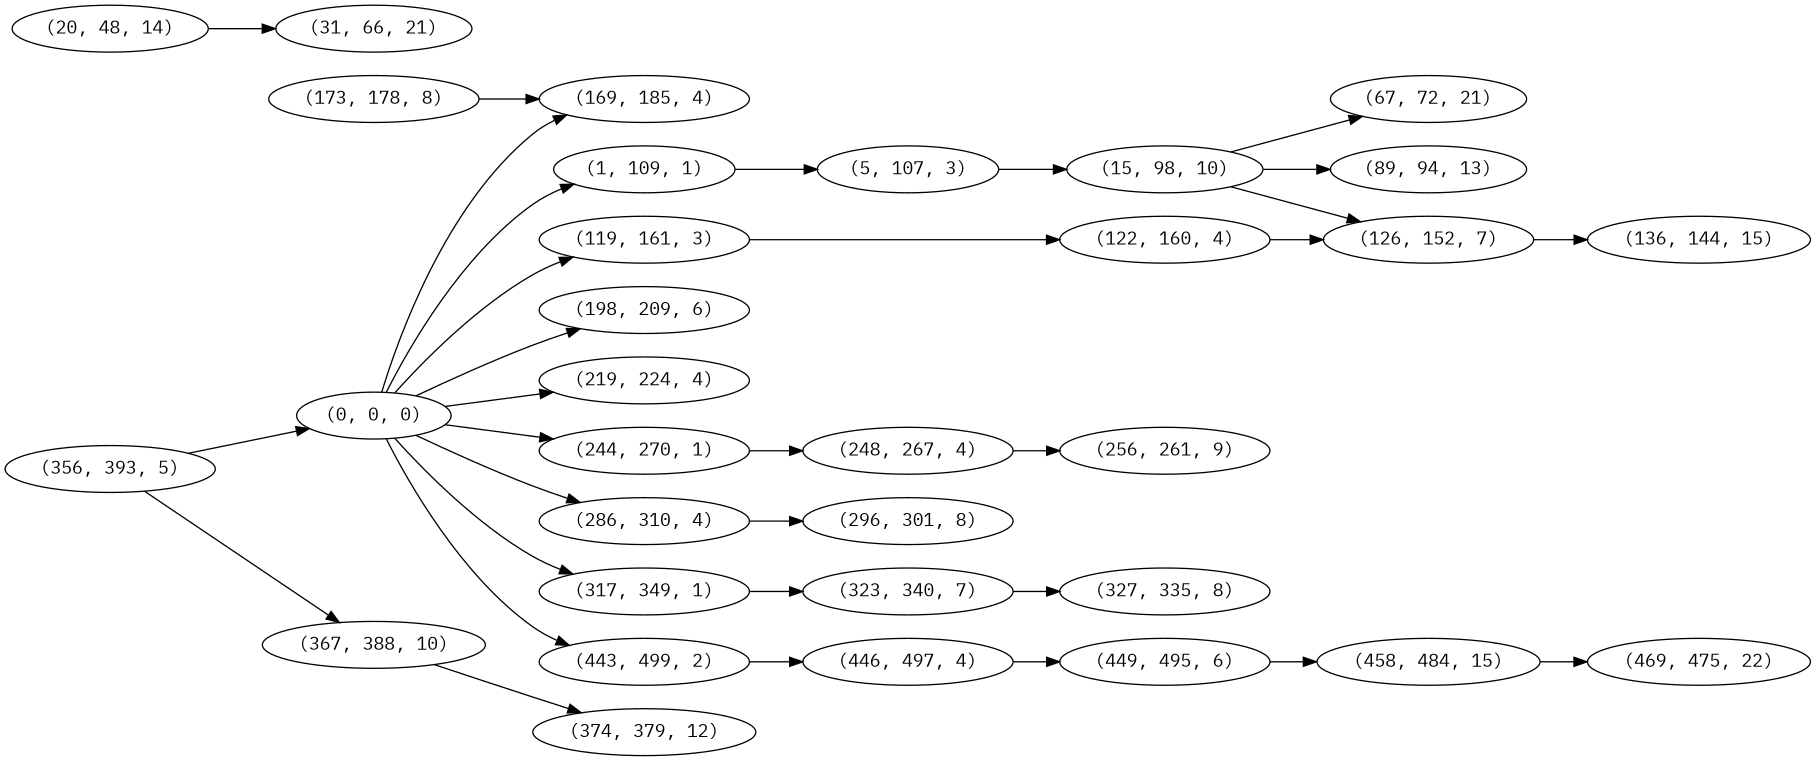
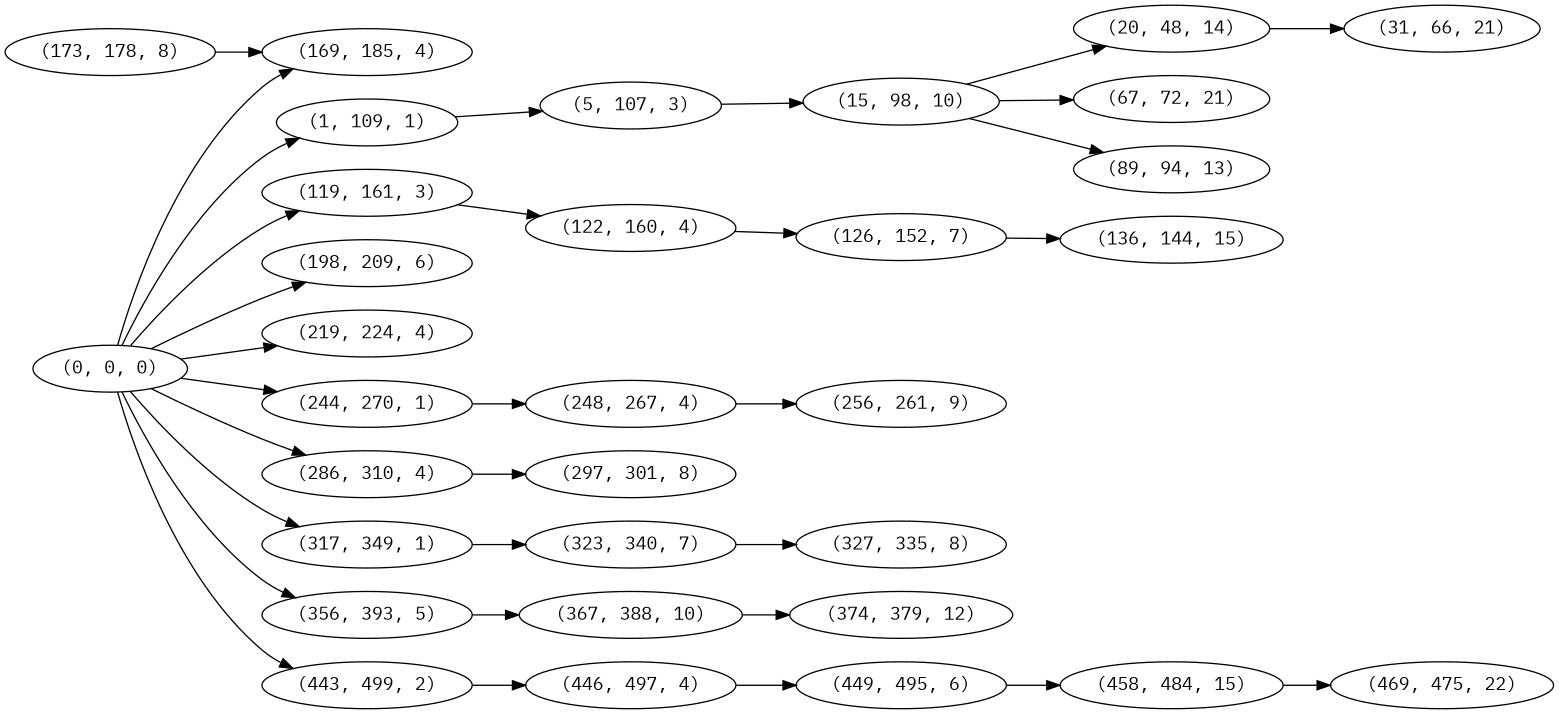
(1289, 203) -> (1030, 67)
(242, 442) -> (189, 504)
(908, 521) -> (631, 474)
